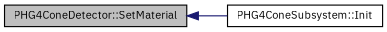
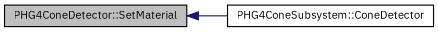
(305, 16) -> (331, 16)
